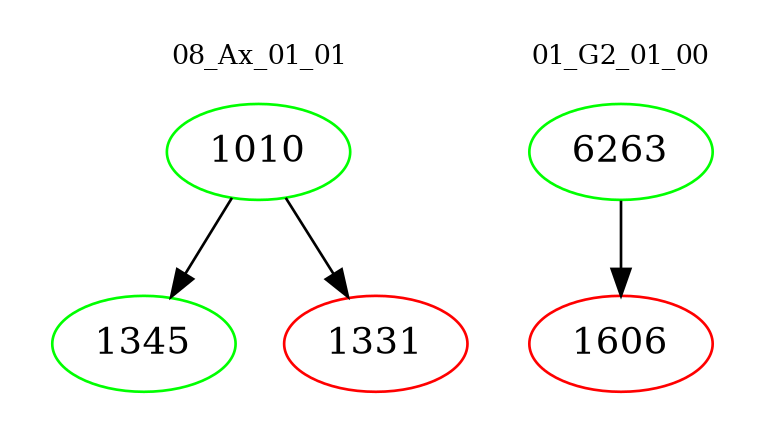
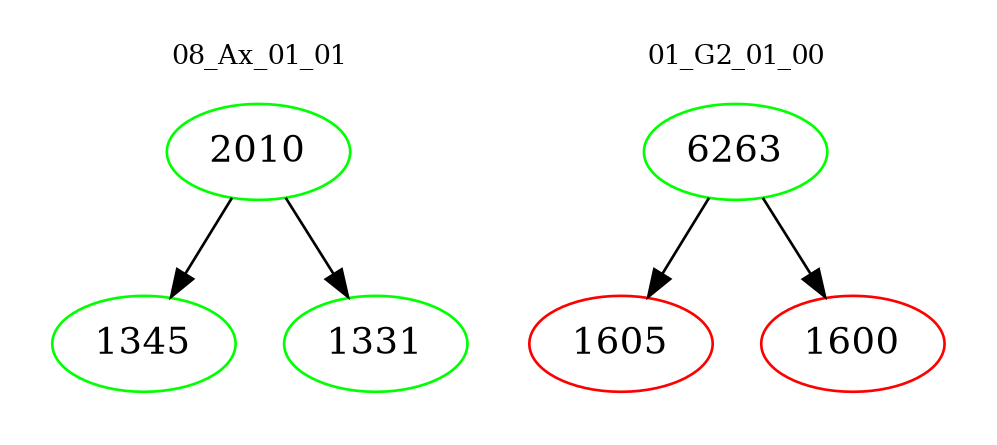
(259, 152) -> (259, 152)
(376, 344) -> (376, 344)
(621, 344) -> (853, 344)
none -> (621, 344)
